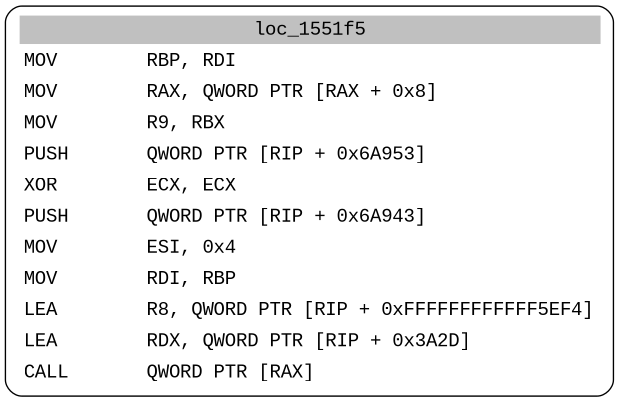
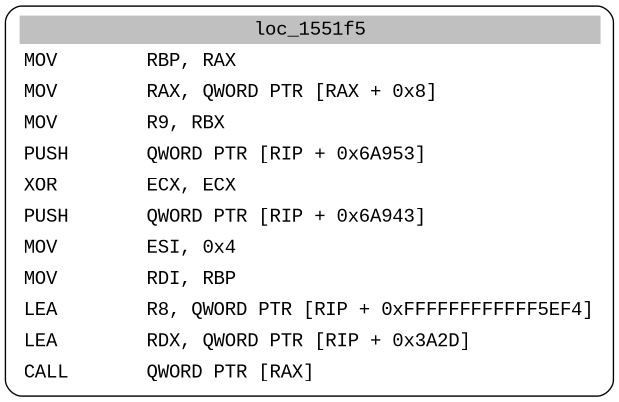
(130, 60) -> (130, 60)
